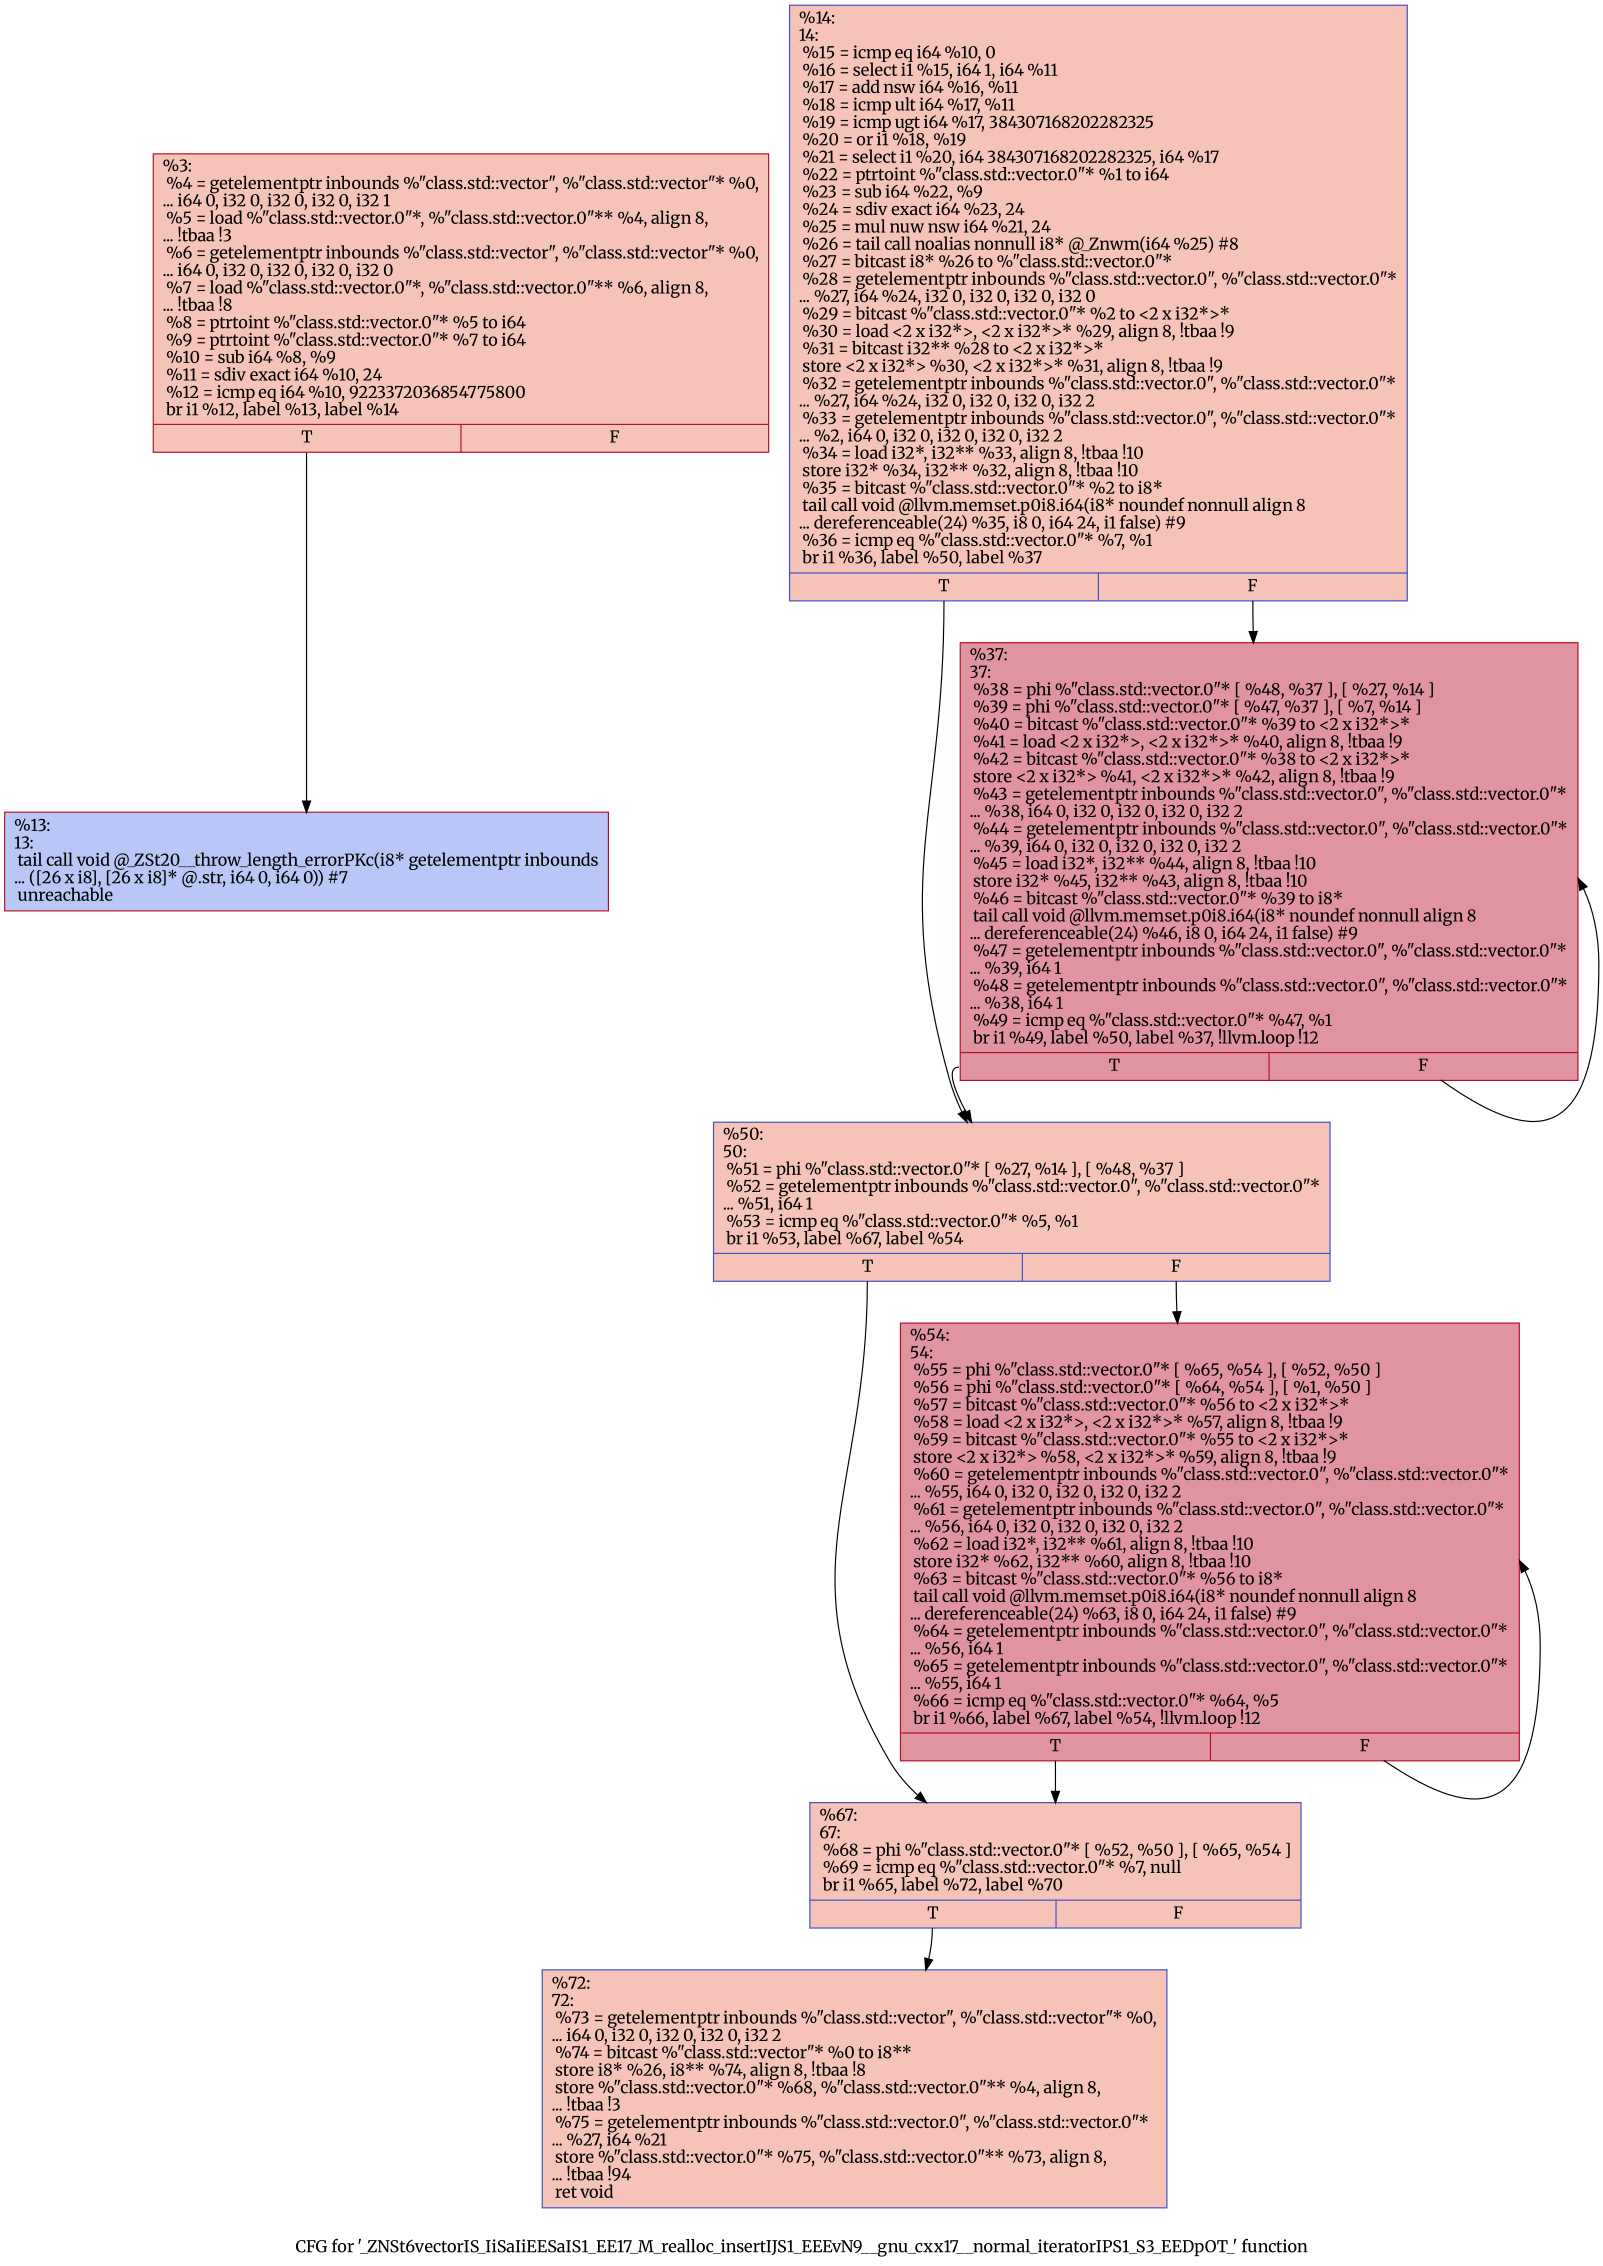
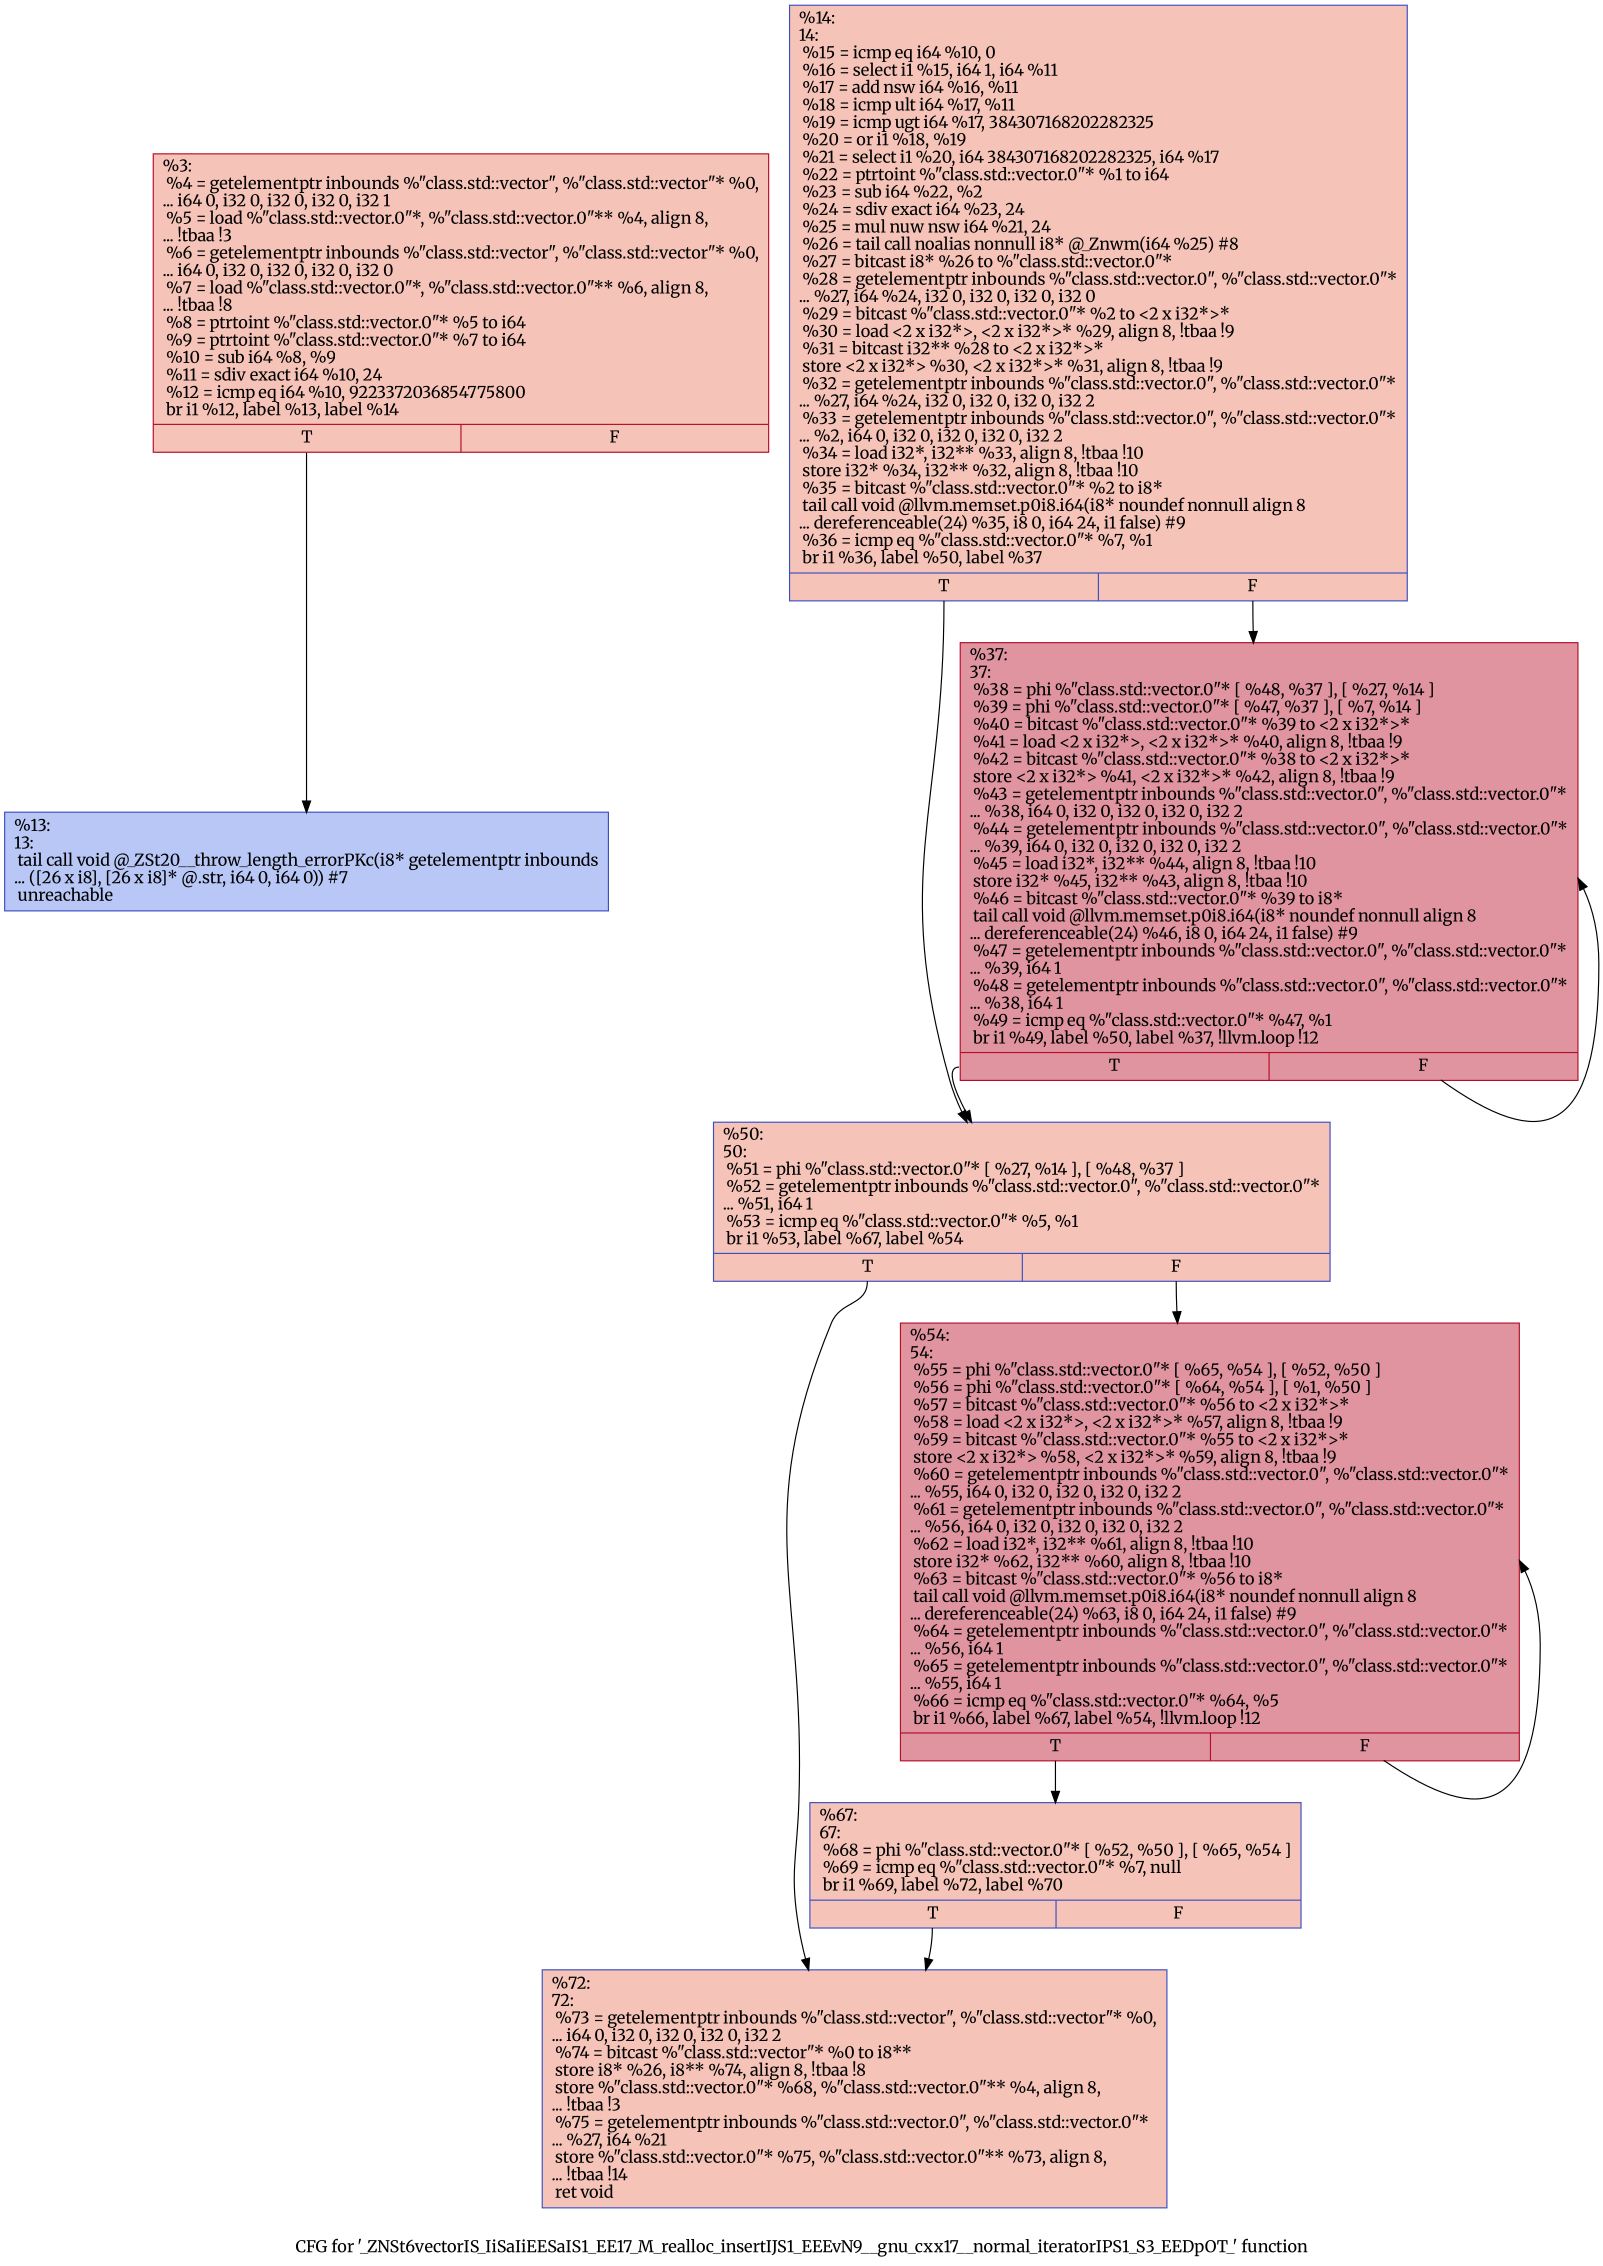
(891, 193) -> (891, 193)
(307, 862) -> (307, 862)
(837, 1547) -> (791, 1610)
(942, 1886) -> (942, 1886)
(592, 2175) -> (590, 2175)
